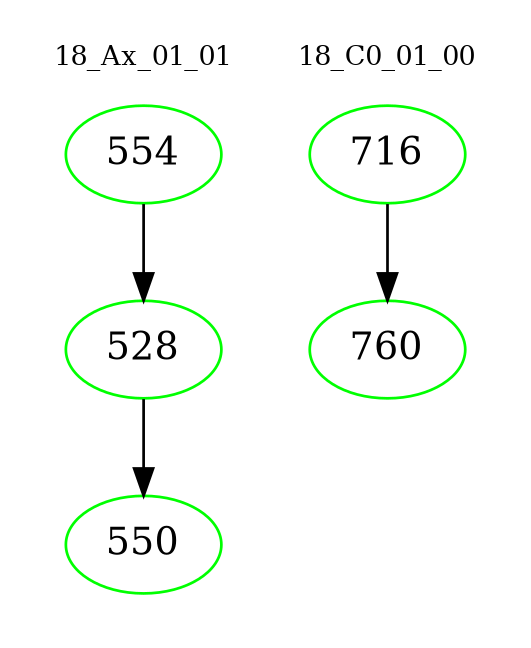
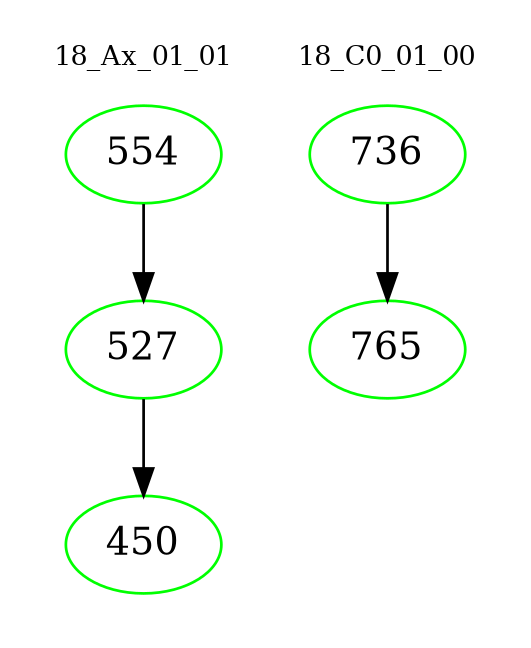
(387, 154) -> (387, 154)
(144, 350) -> (144, 350)
(387, 350) -> (387, 350)
(144, 545) -> (144, 545)
